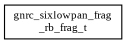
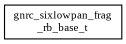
(63, 22) -> (63, 22)
